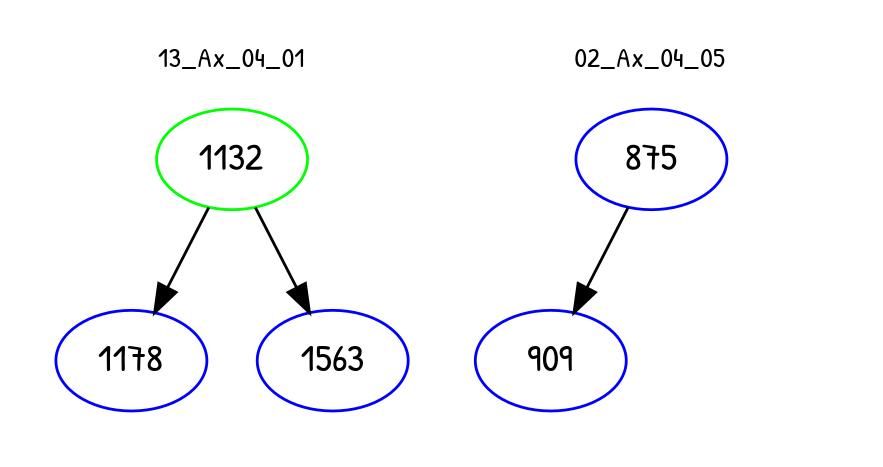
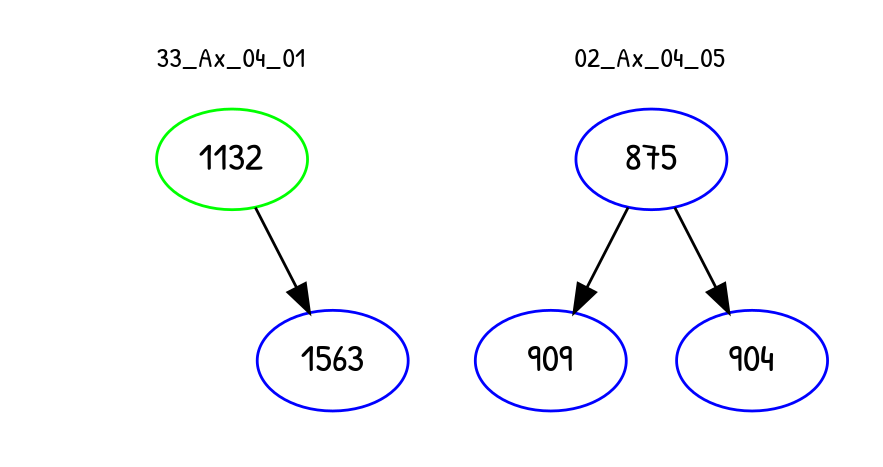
(232, 60) -> (232, 60)
(131, 361) -> none
none -> (752, 361)
